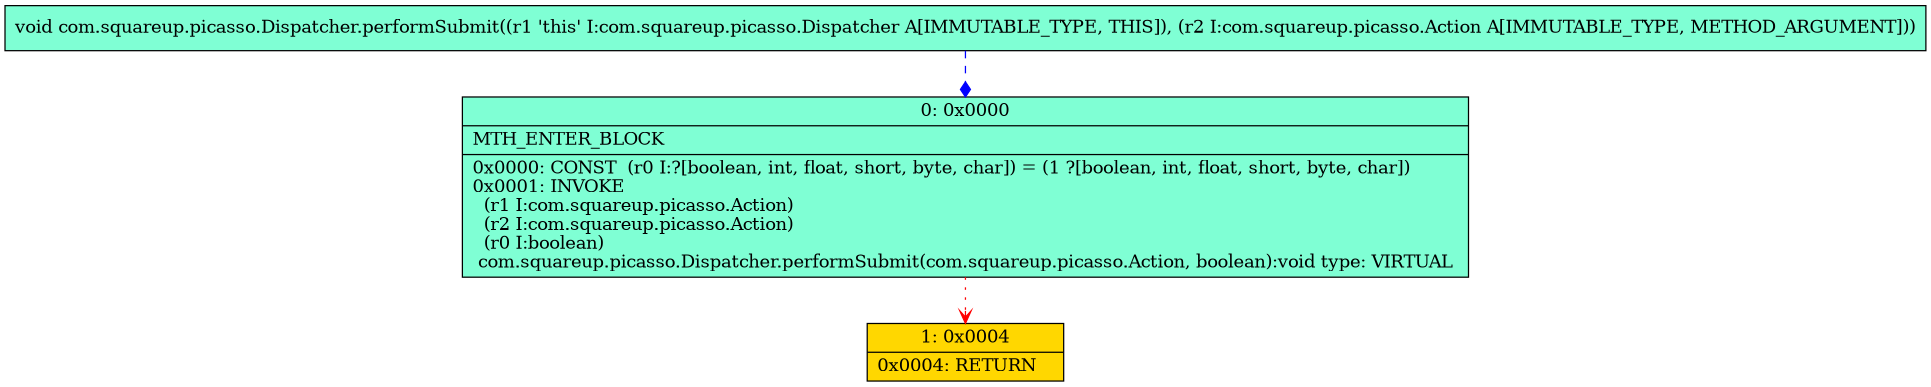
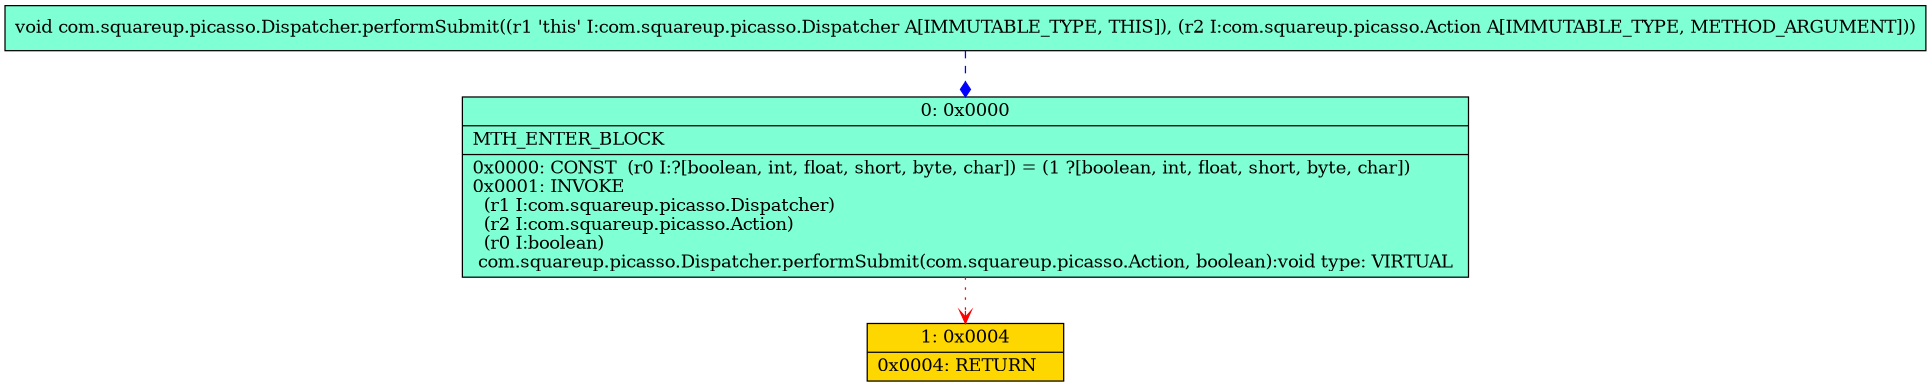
(633, 206) -> (654, 206)
